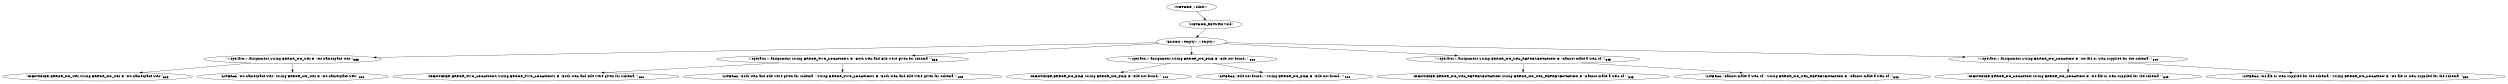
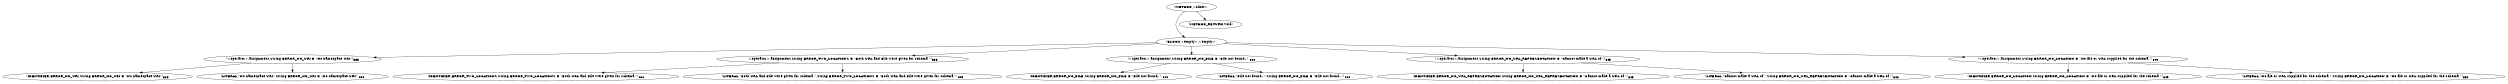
(1202, 32) -> (1176, 23)
